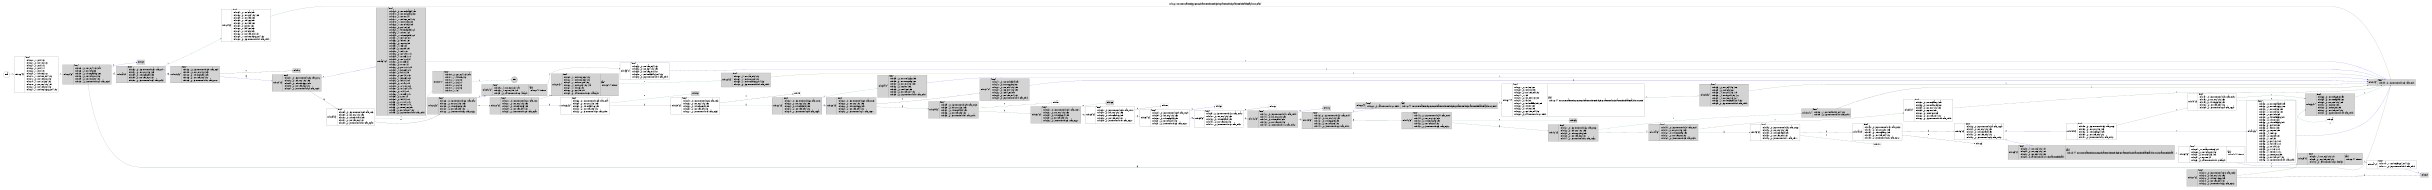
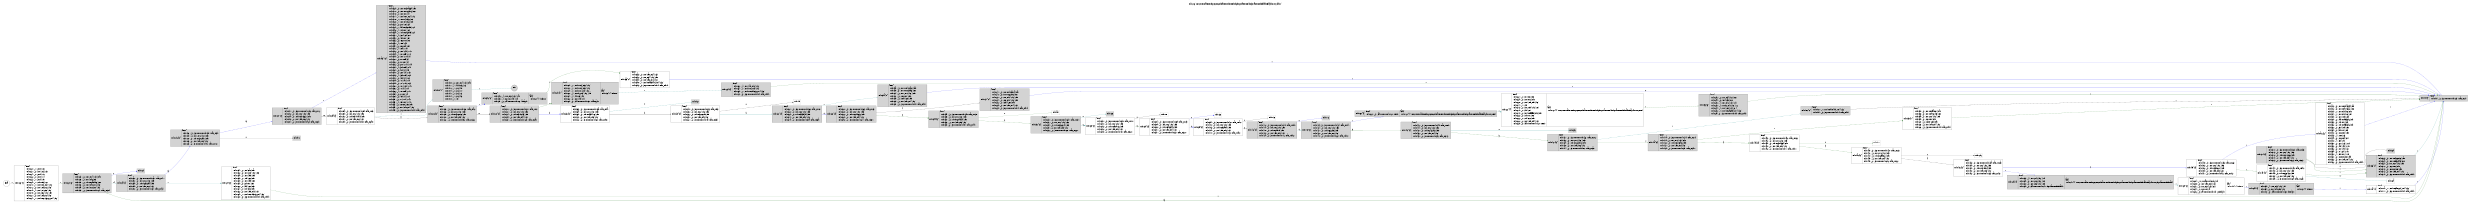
(2413, 171) -> (2437, 146)
